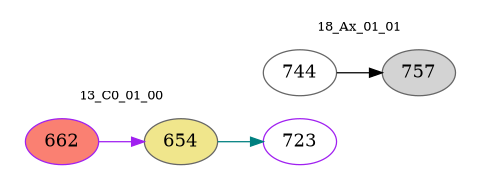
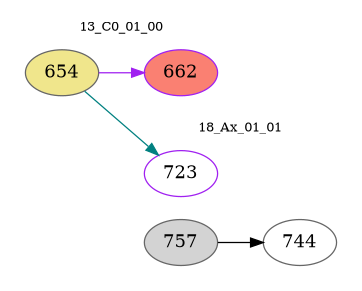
(353, 73) -> (234, 243)
(115, 142) -> (115, 73)
